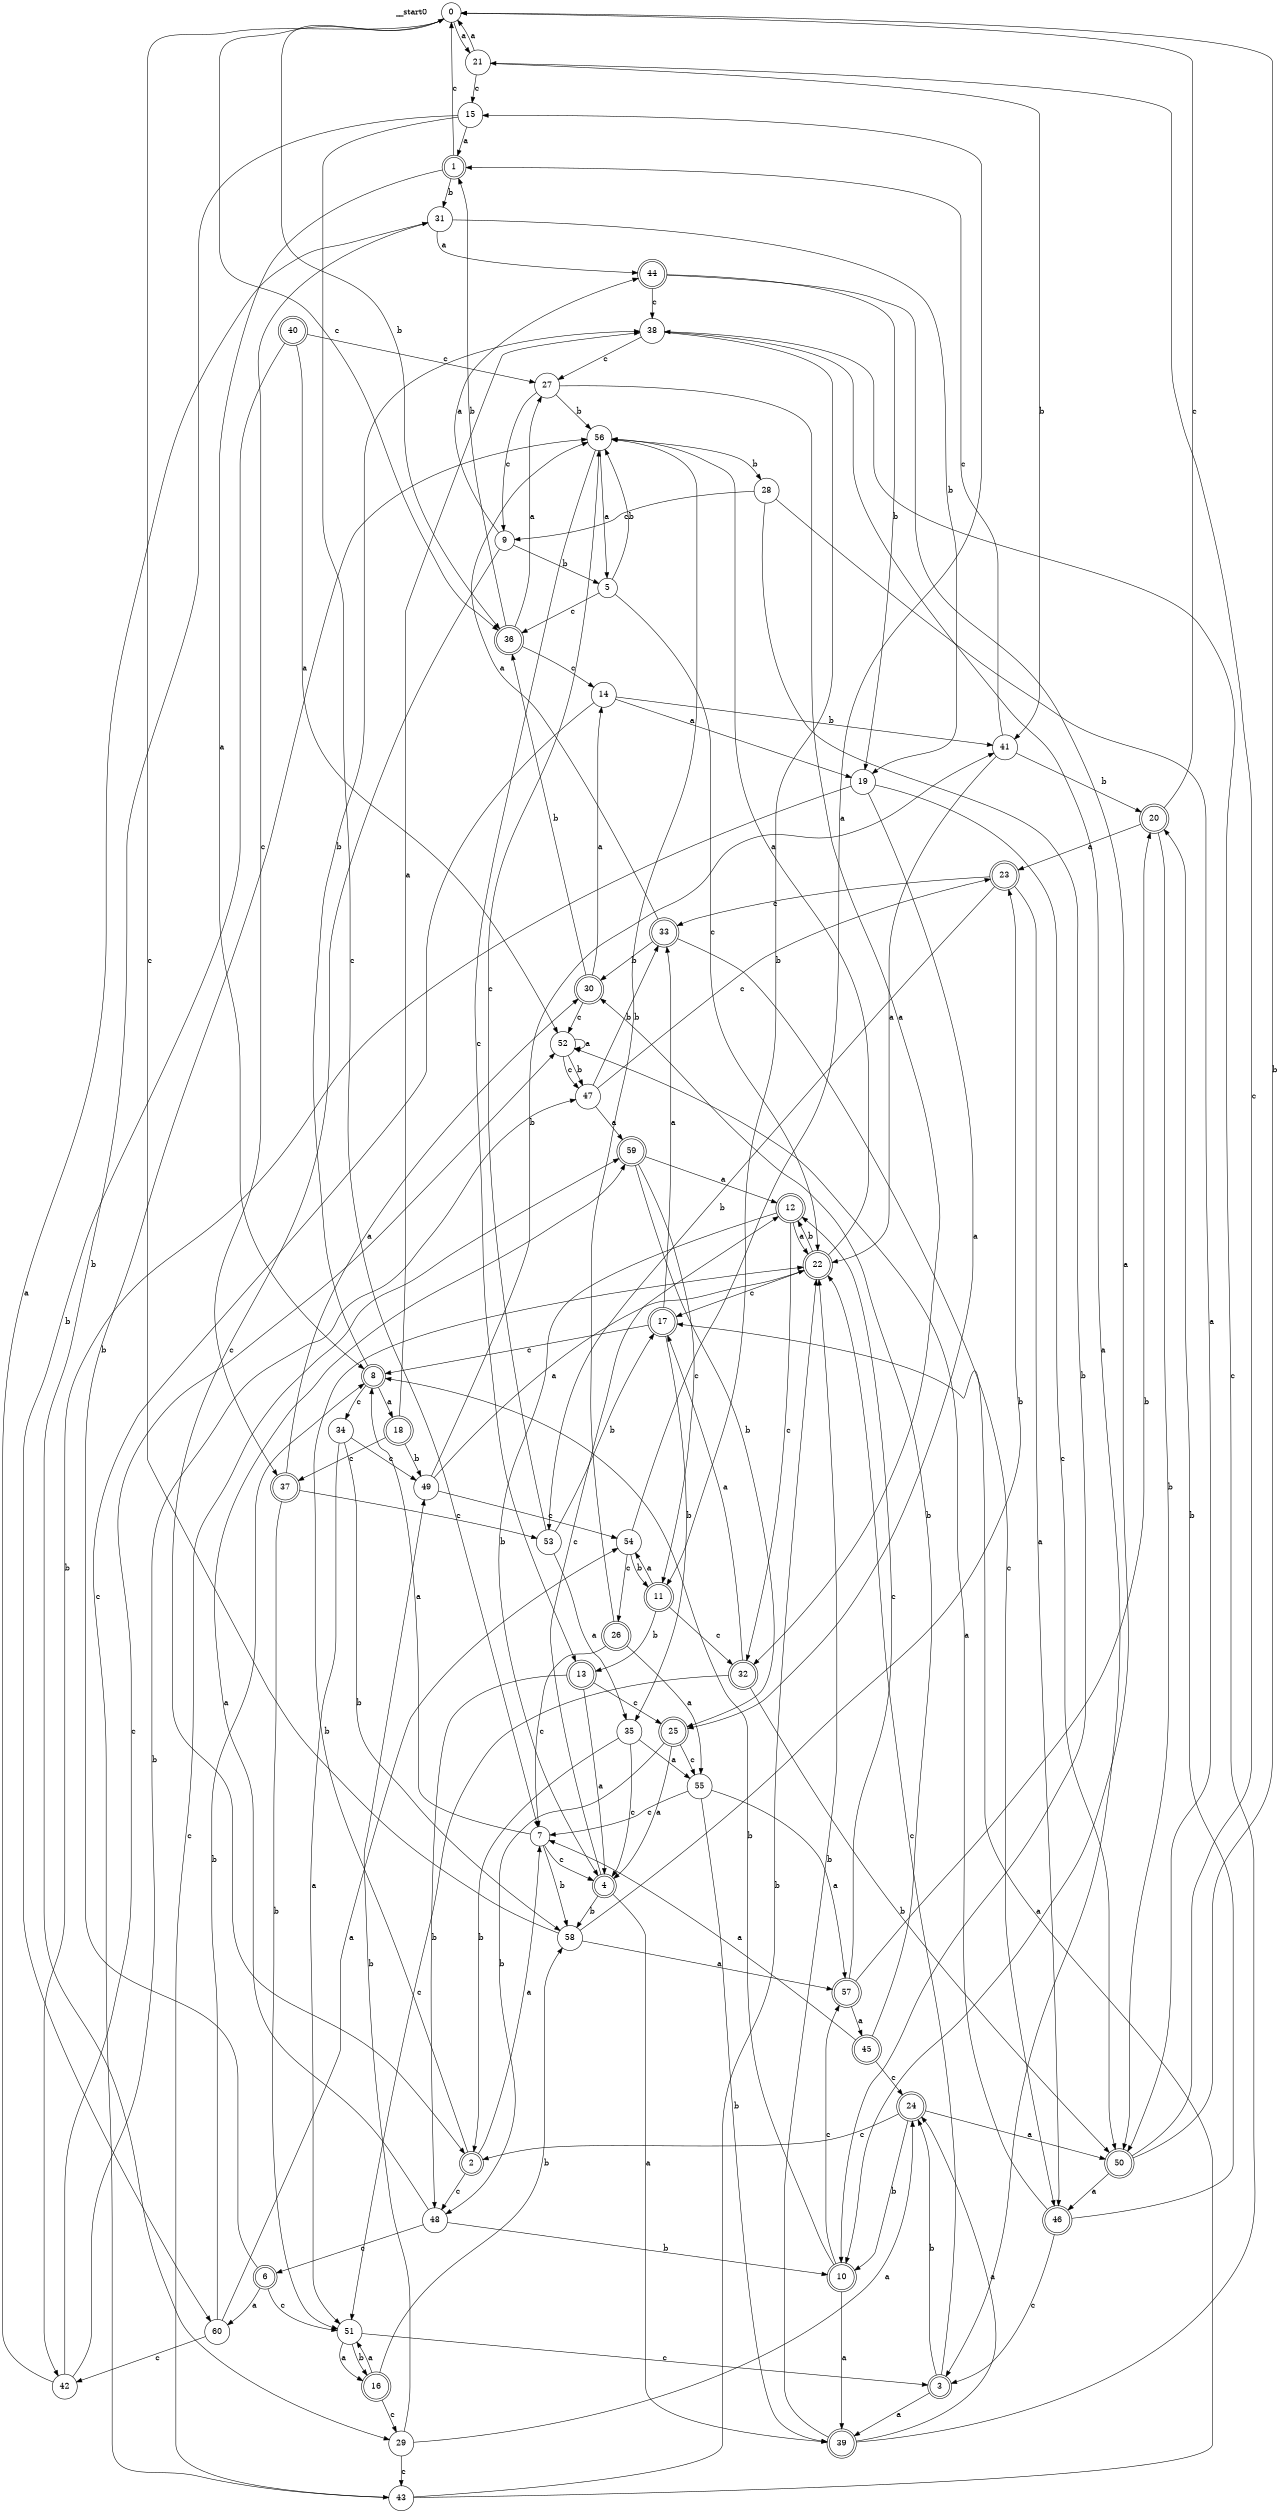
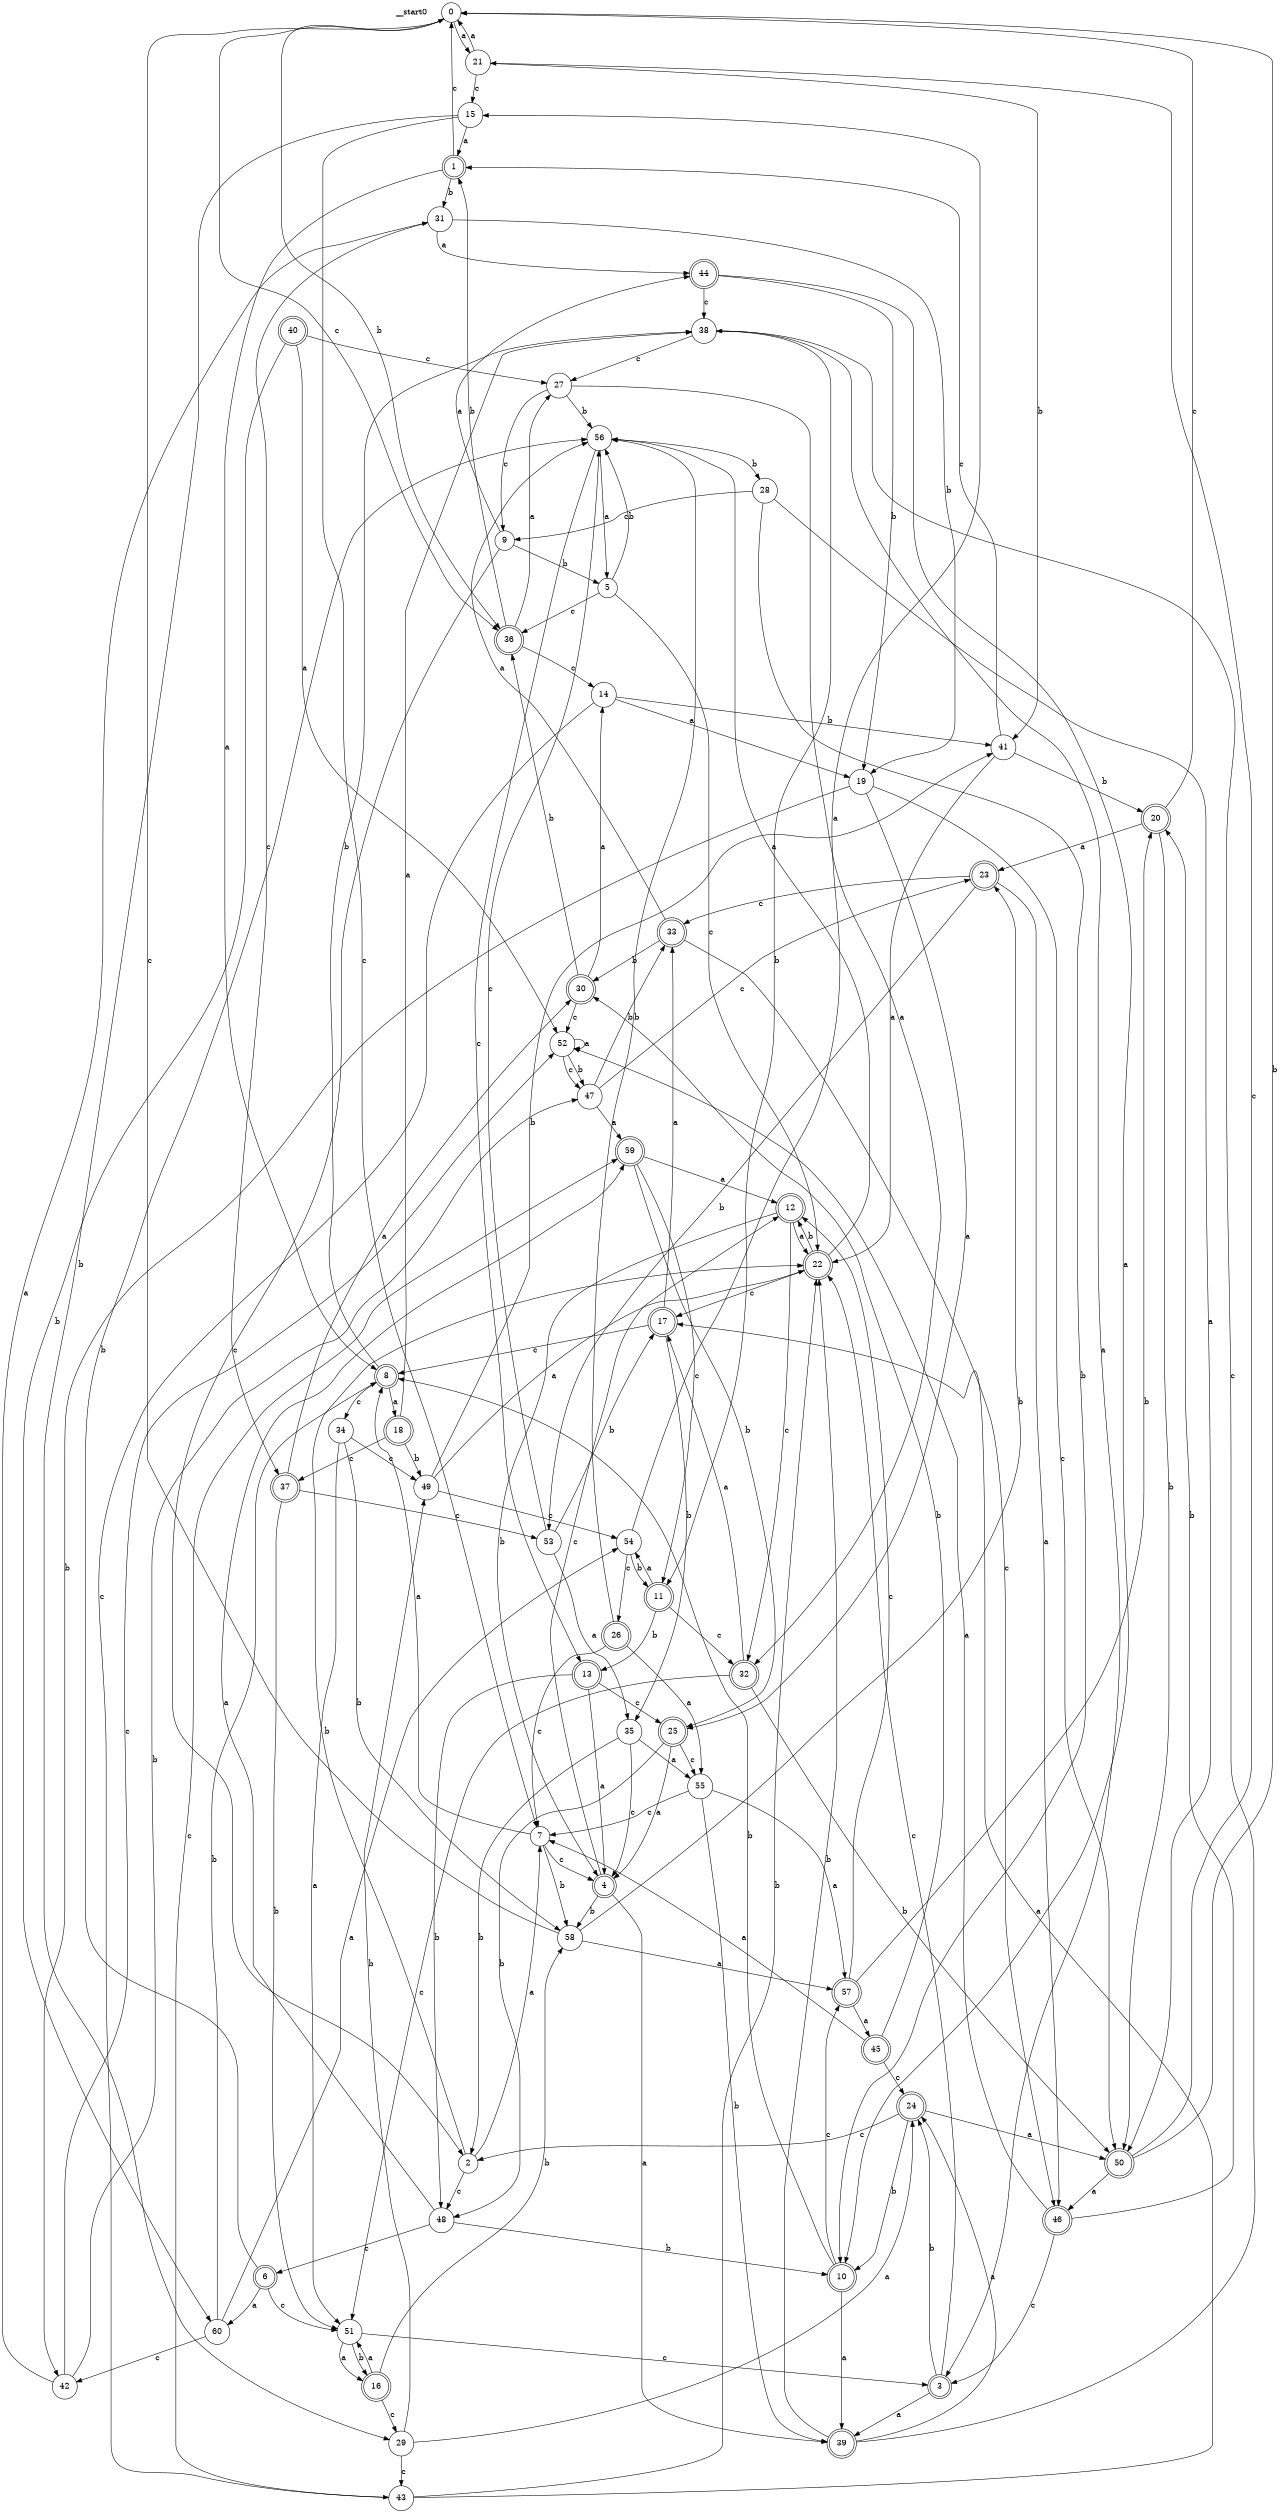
(471, 2163) -> (468, 2163)
